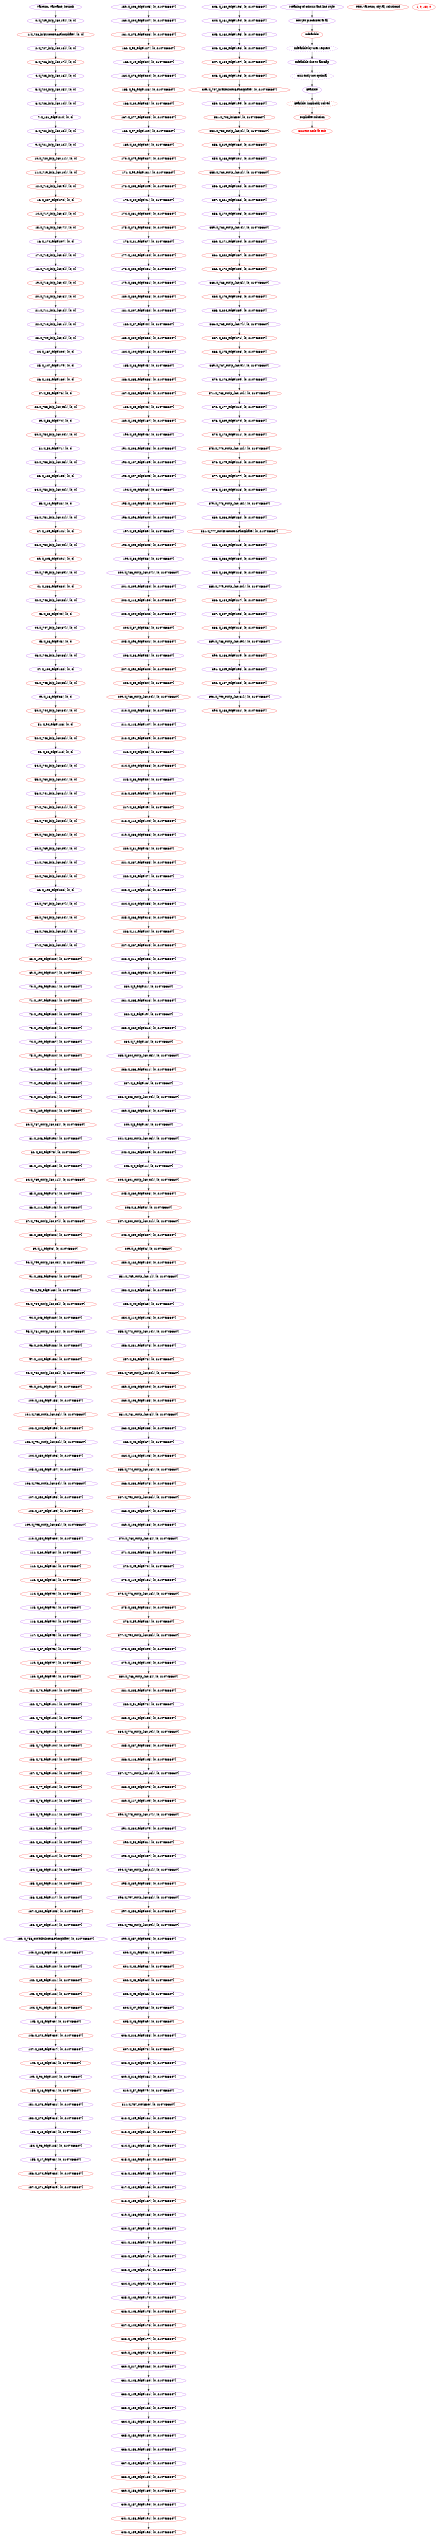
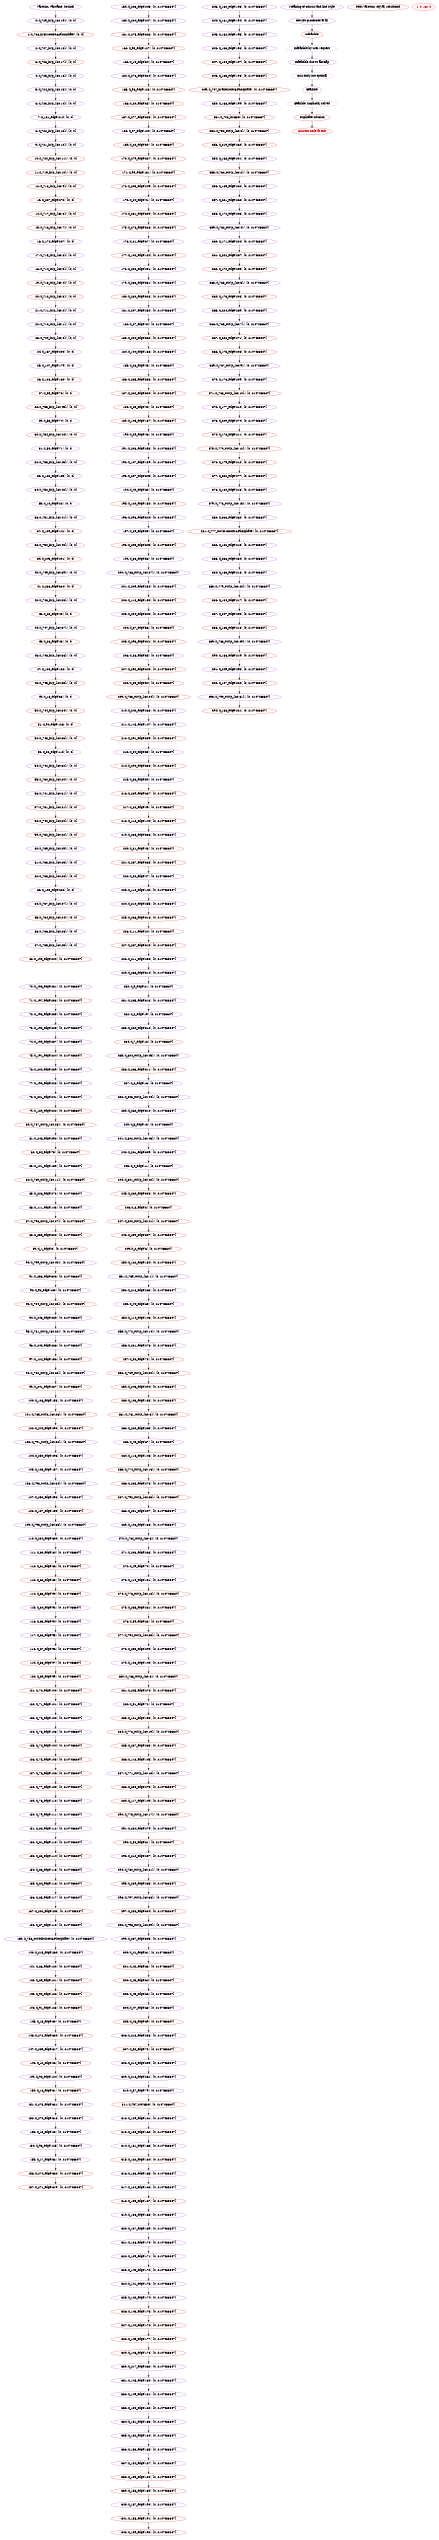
(239, 68) -> none
(56, 973) -> none
